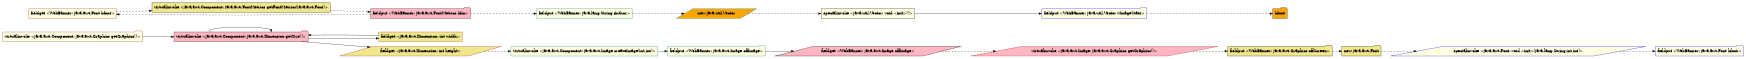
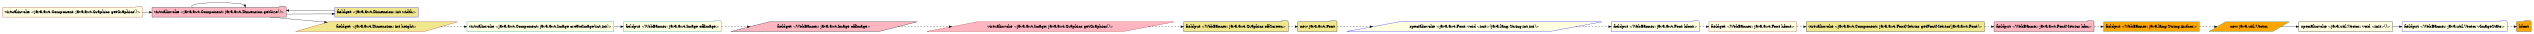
(584, 14) -> (2151, 27)
(783, 14) -> (2289, 27)
(245, 15) -> (1703, 27)
(421, 37) -> (377, 12)
(778, 51) -> (734, 27)
